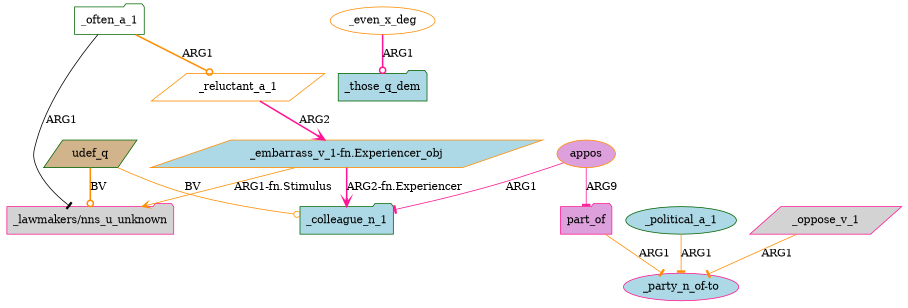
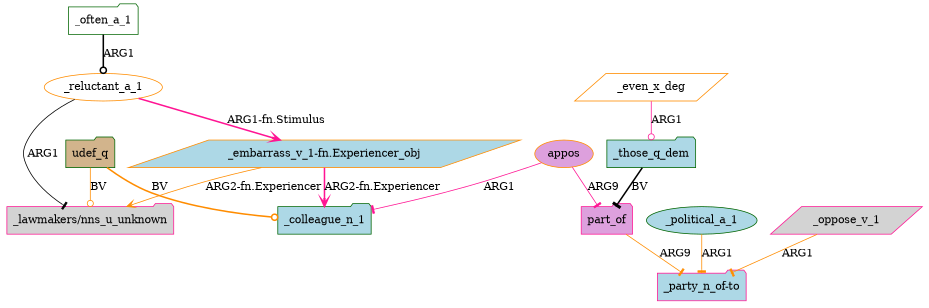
(383, 21) -> (651, 87)
(383, 51) -> (651, 117)
(171, 53) -> (103, 51)
(238, 87) -> (103, 87)
(45, 118) -> (24, 148)
(315, 121) -> (276, 121)
(90, 154) -> (90, 154)
(90, 184) -> (90, 184)
none -> (630, 185)
(283, 187) -> (264, 187)
(204, 198) -> (186, 203)
(655, 254) -> (675, 254)
(681, 287) -> (702, 287)
